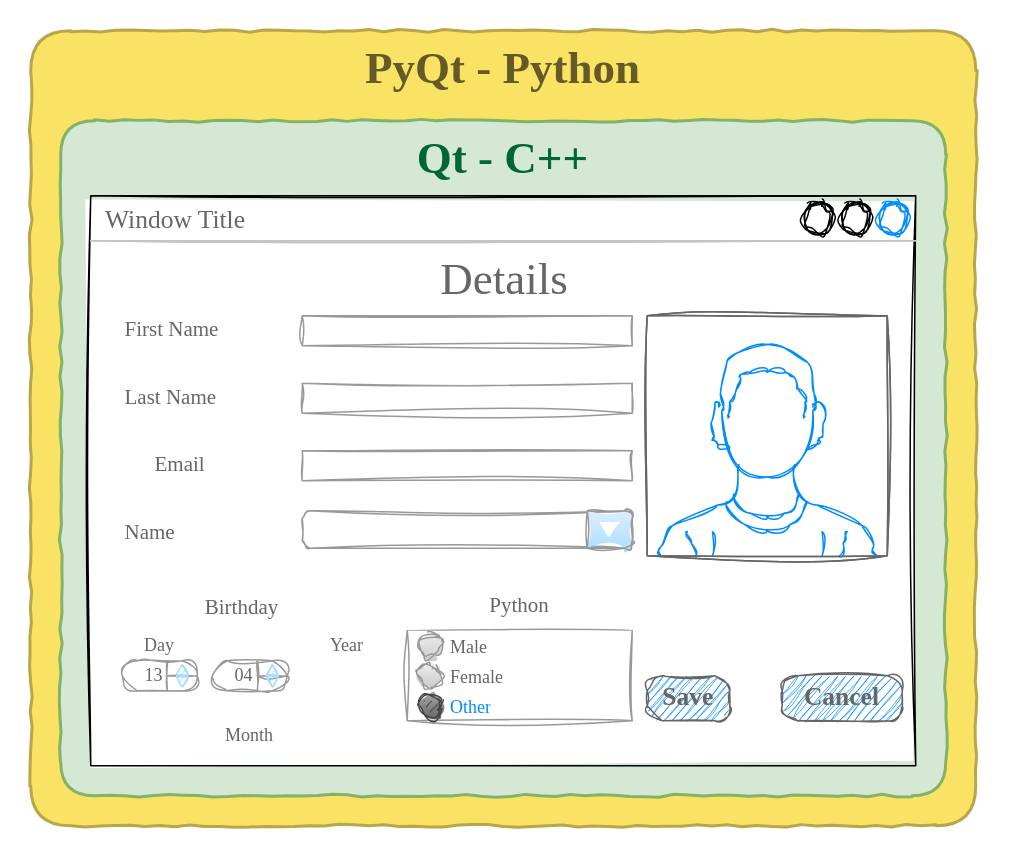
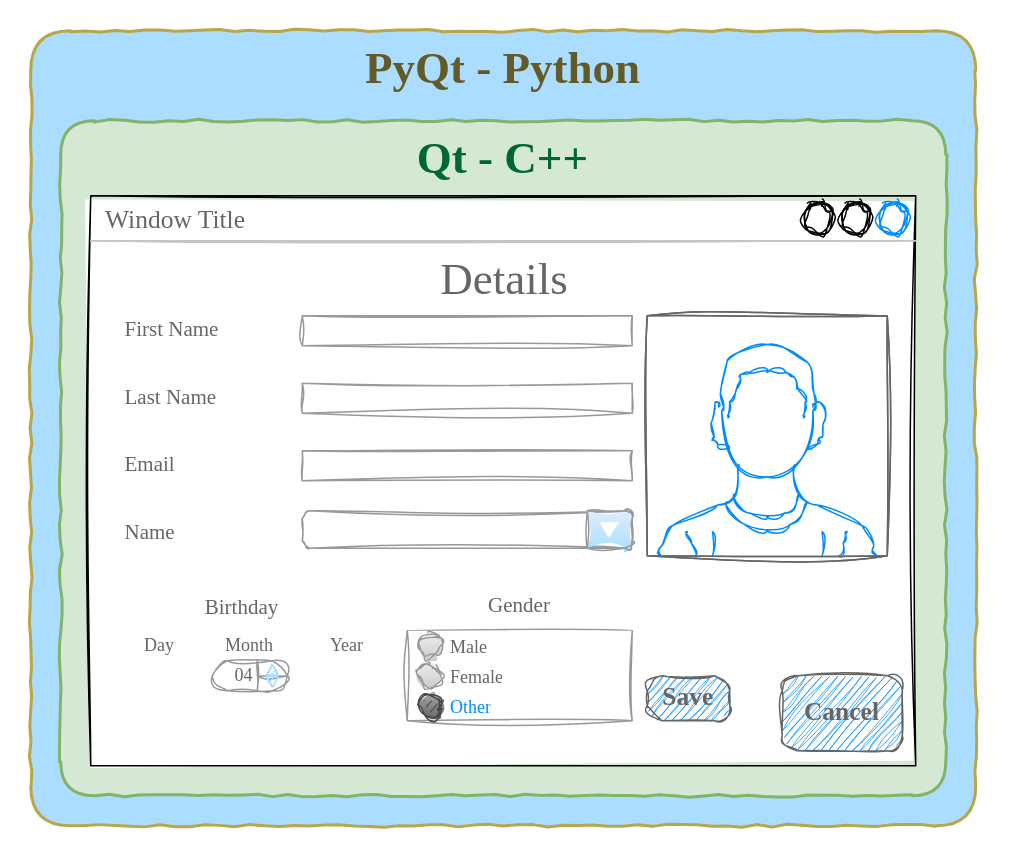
(503, 68) -> (503, 68)
(220, 466) -> (190, 466)
(520, 606) -> (520, 606)
(160, 676) -> none
(842, 698) -> (842, 713)
(250, 736) -> (250, 646)
